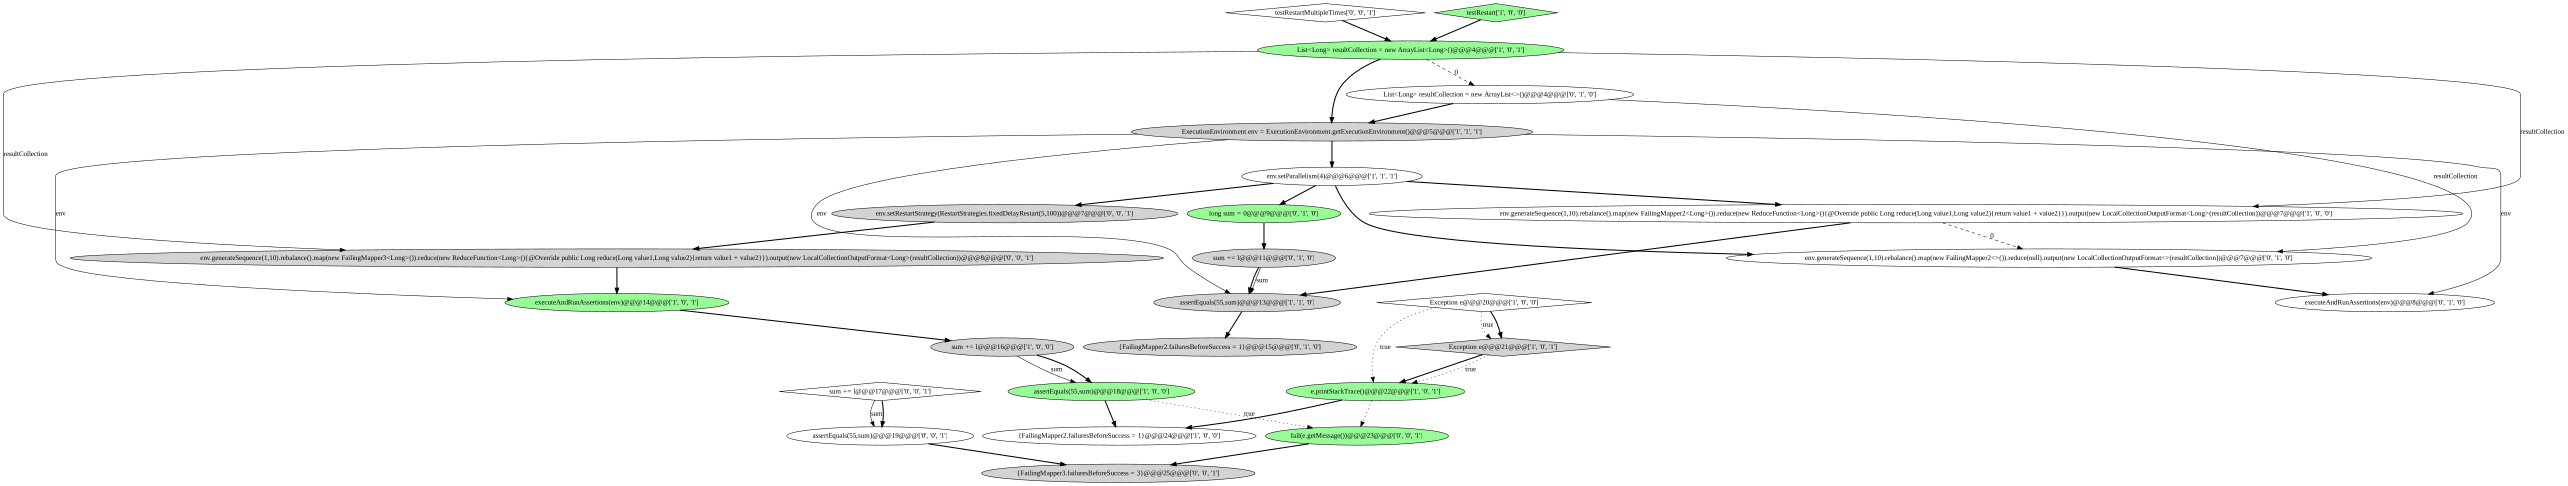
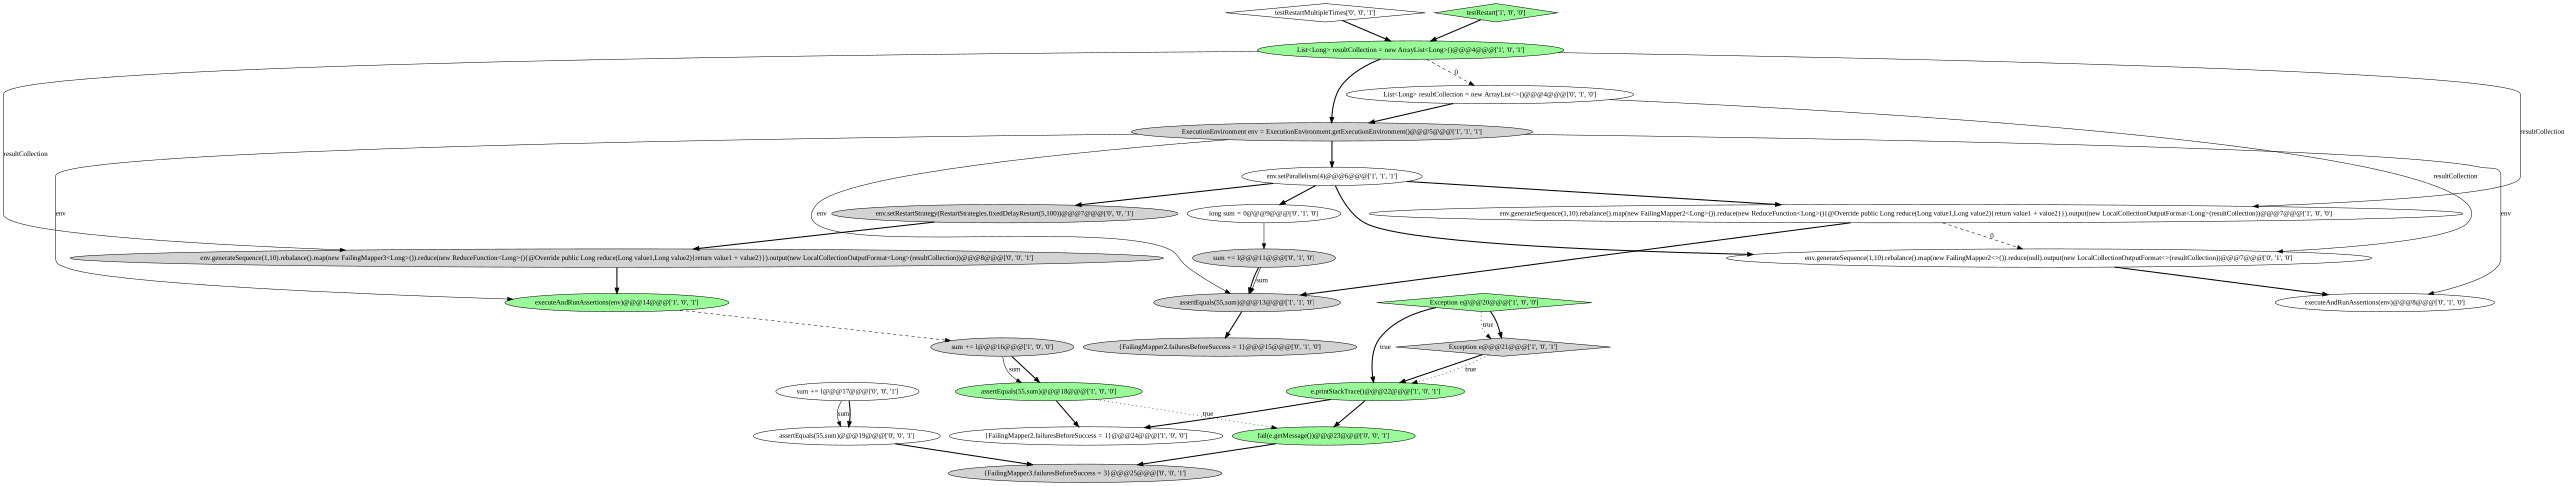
(1264, 214) -> (1264, 214)
(1264, 233) -> (1264, 233)
(1484, 303) -> (1484, 303)
(813, 325) -> (813, 325)
(1388, 329) -> (1388, 329)
(880, 392) -> (847, 392)
(1367, 411) -> (1352, 412)
